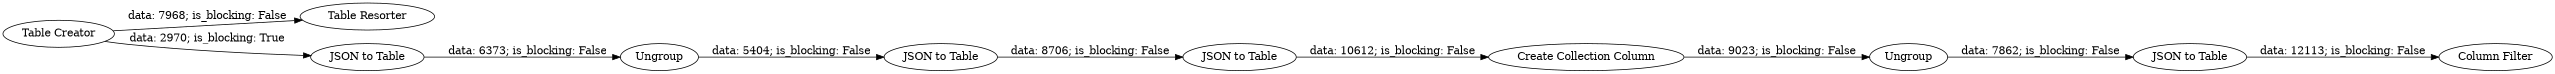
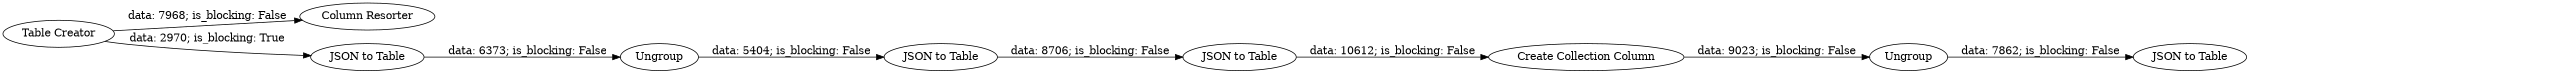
(367, 17) -> (367, 17)
(2496, 57) -> none
